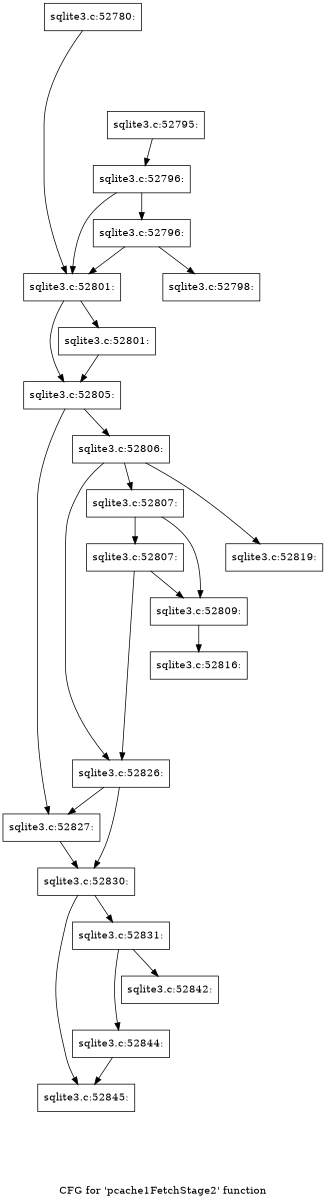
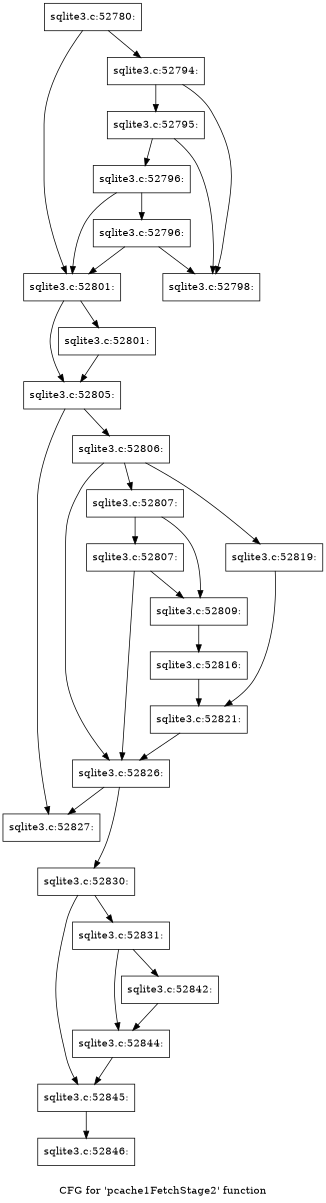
none -> (156, 71)
none -> (208, 197)
none -> (199, 720)
(67, 852) -> none
none -> (148, 1014)
none -> (86, 1152)
